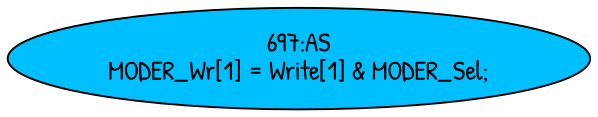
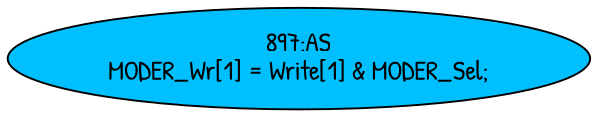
(299, 59) -> (299, 59)
